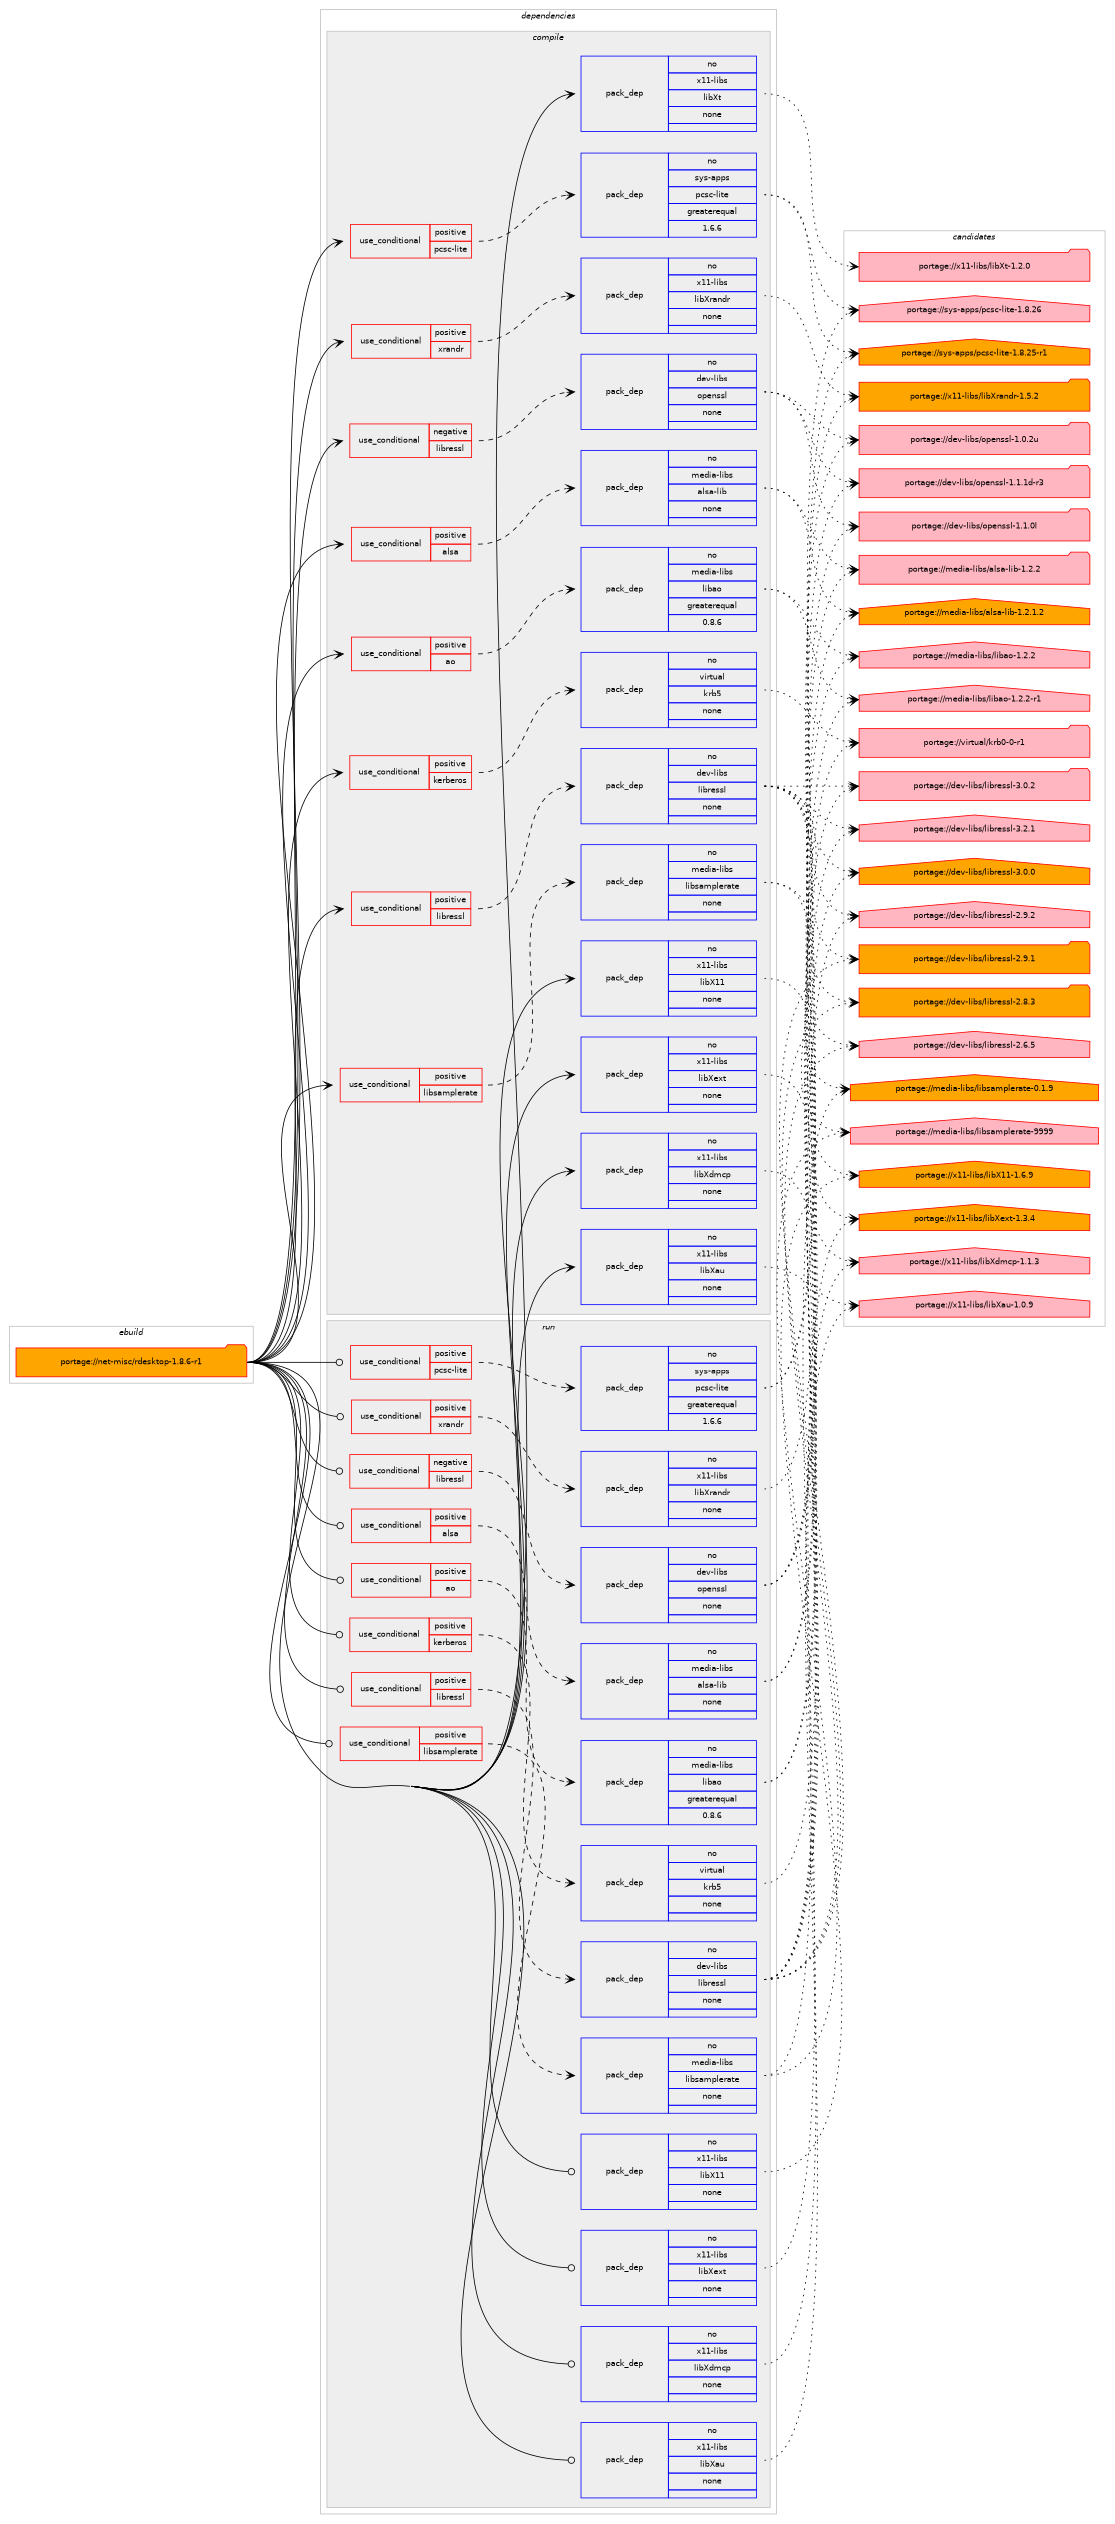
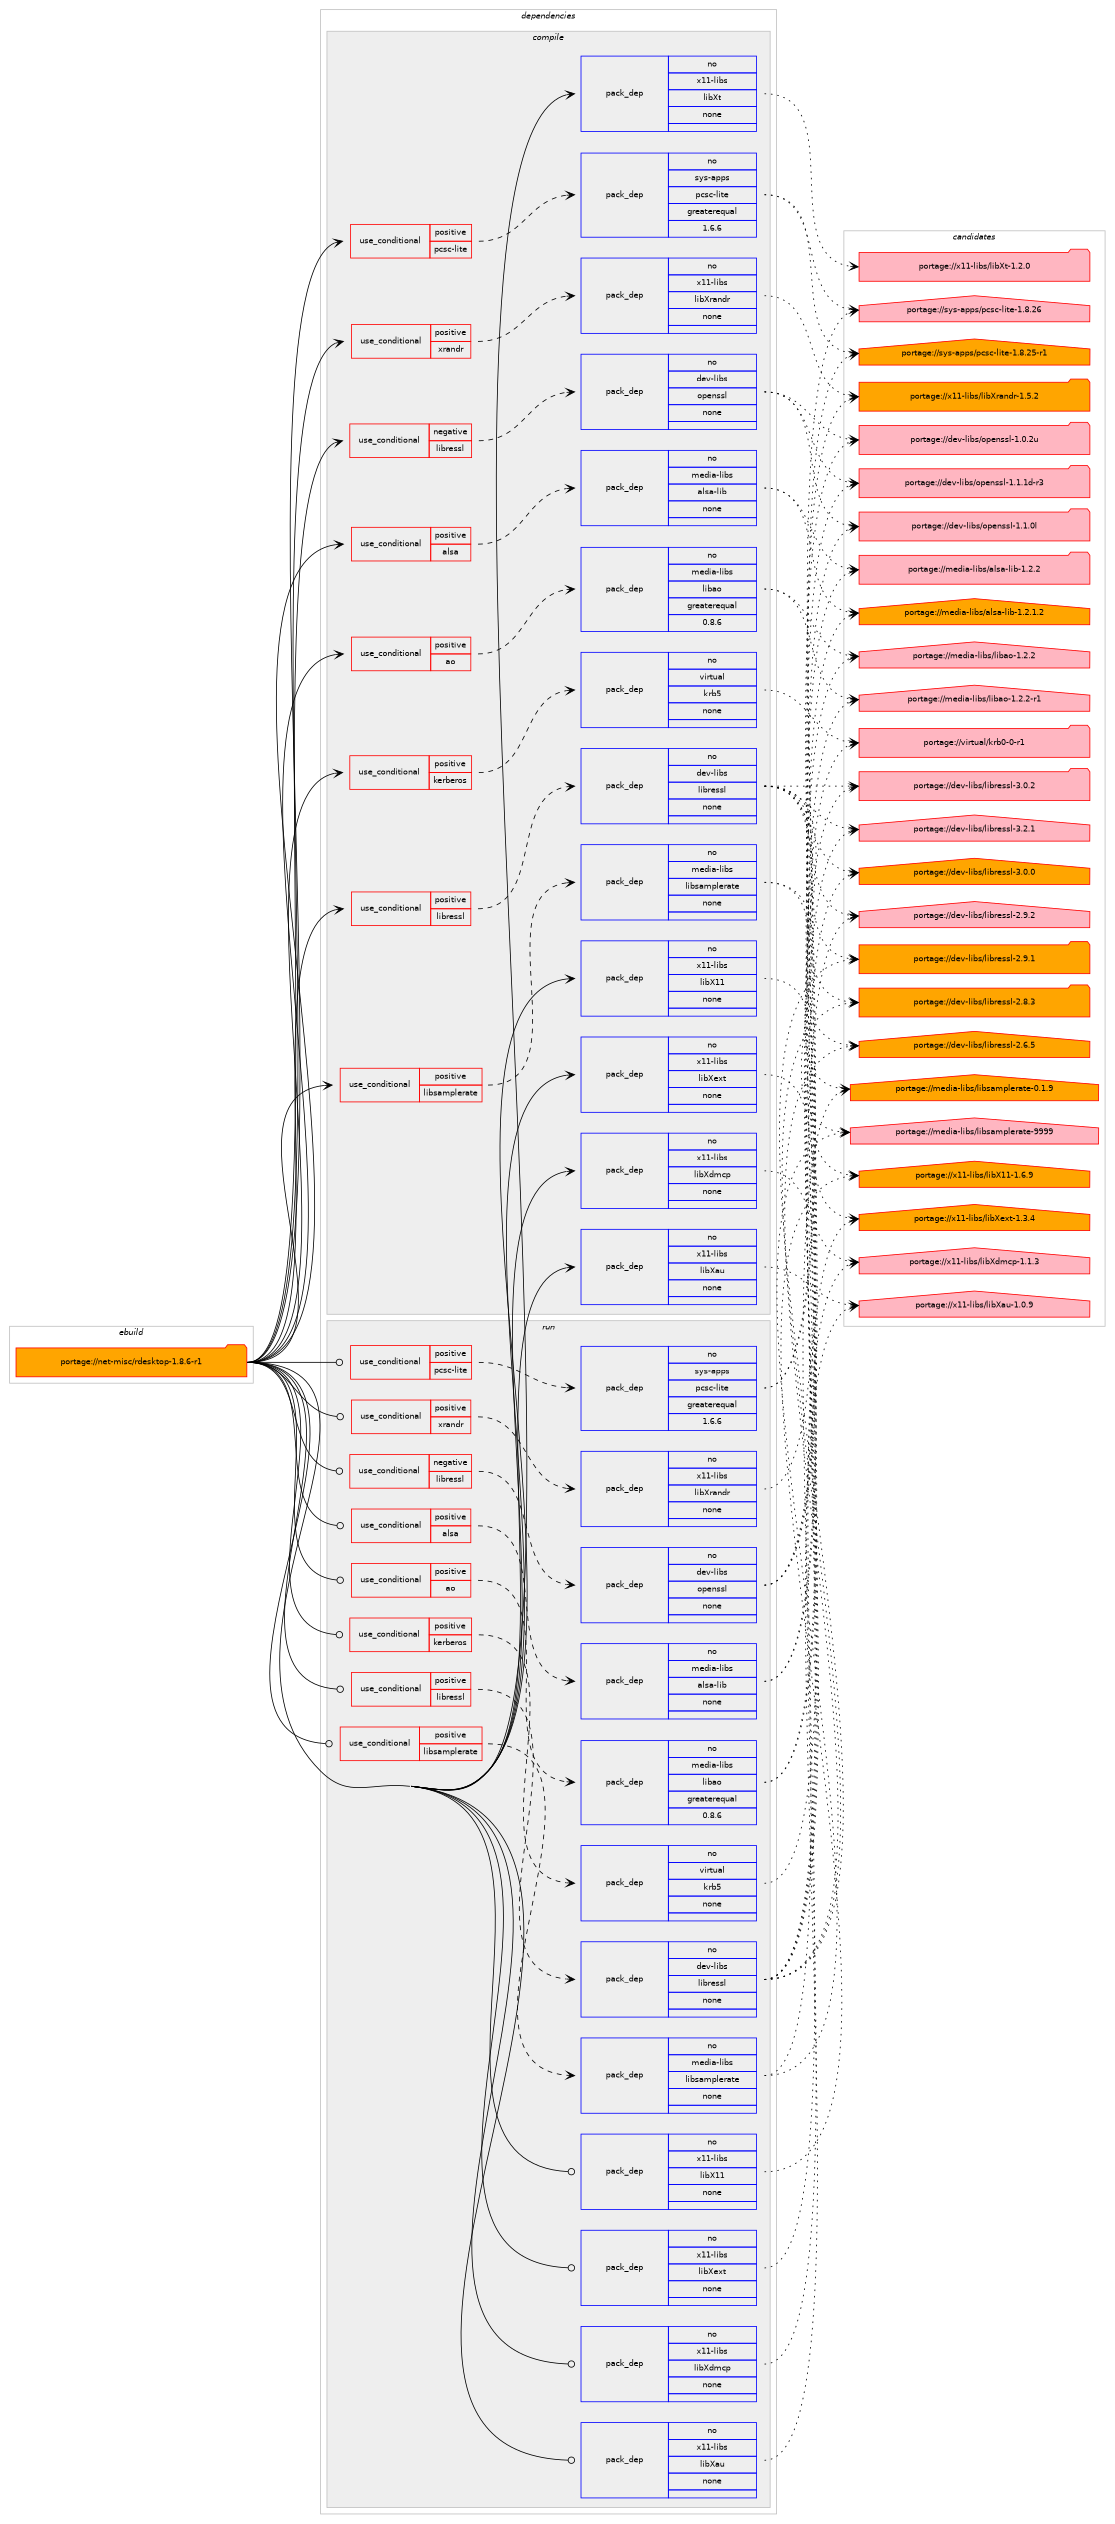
(974, 1046) -> (974, 1046)
